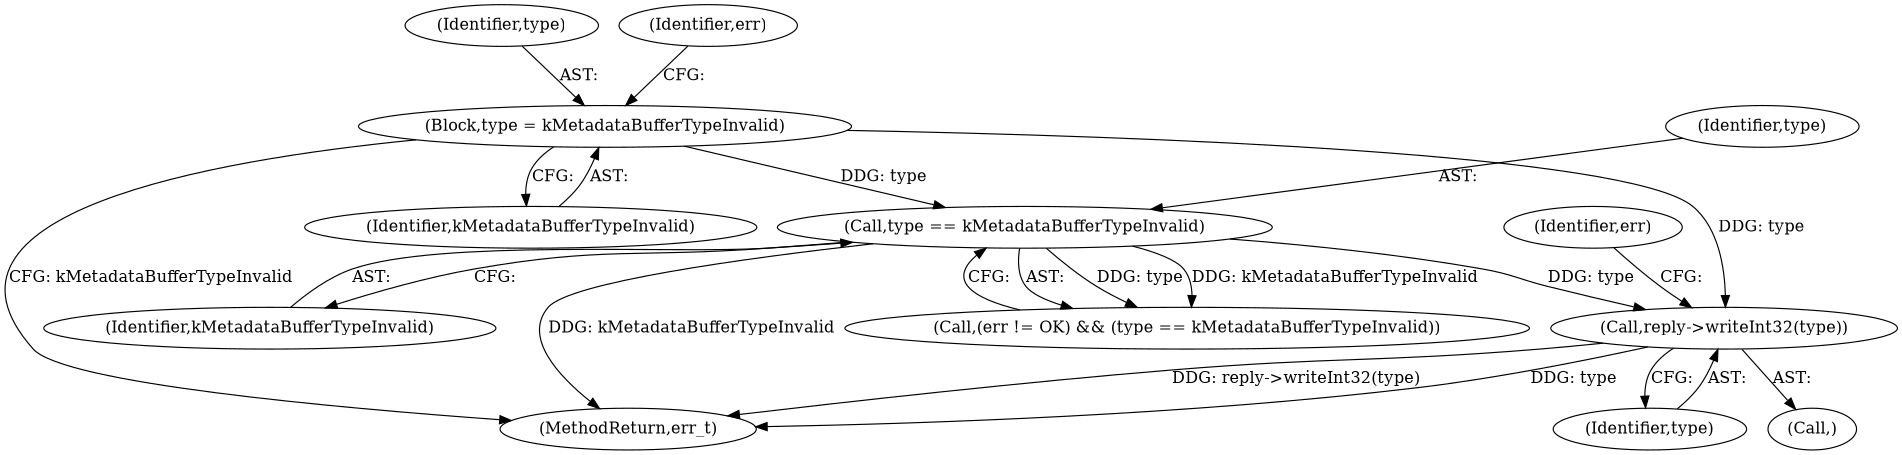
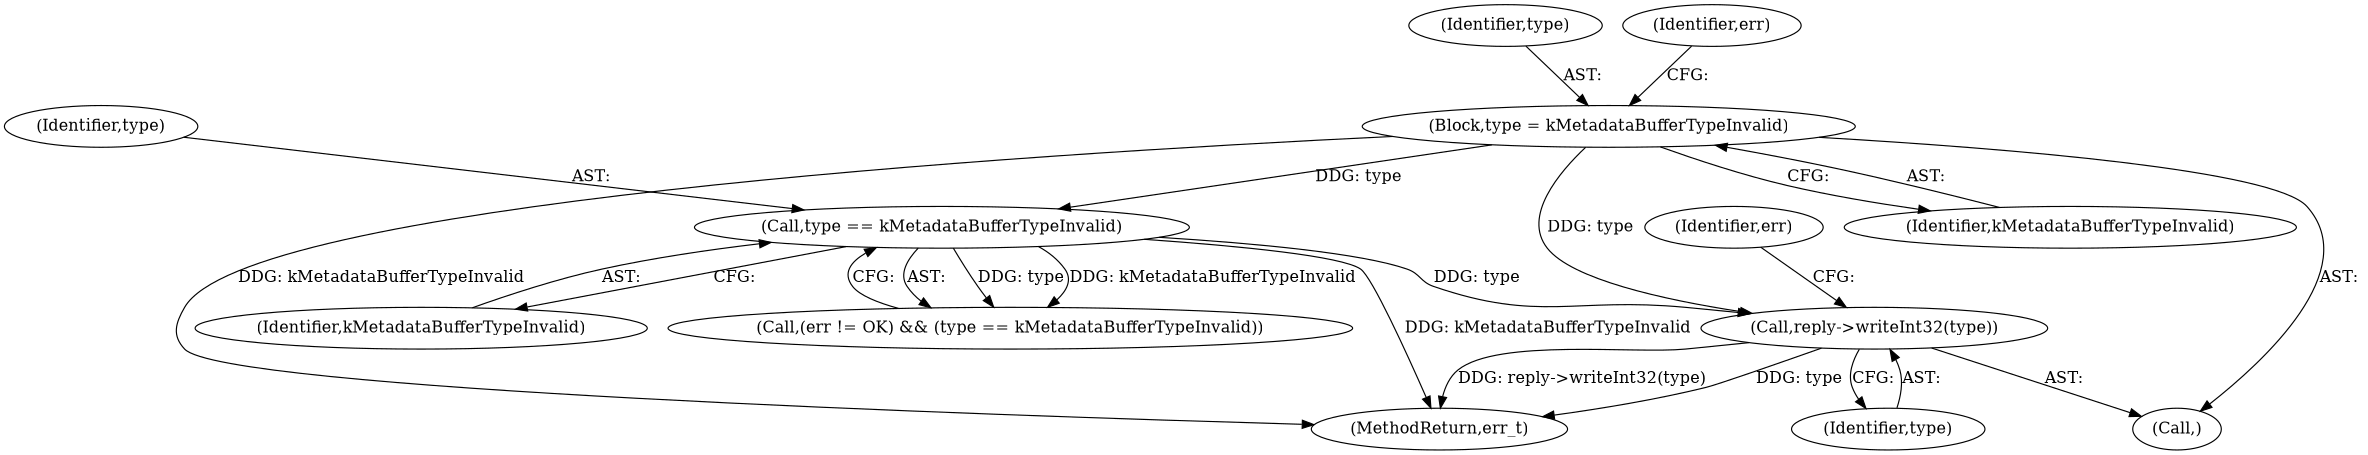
none -> (2187, 171)
(151, 278) -> (381, 278)
